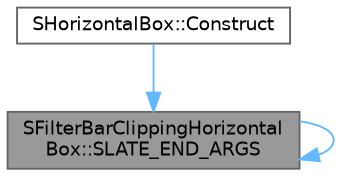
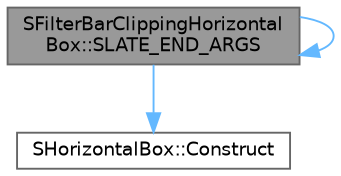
(154, 68) -> (154, 89)
